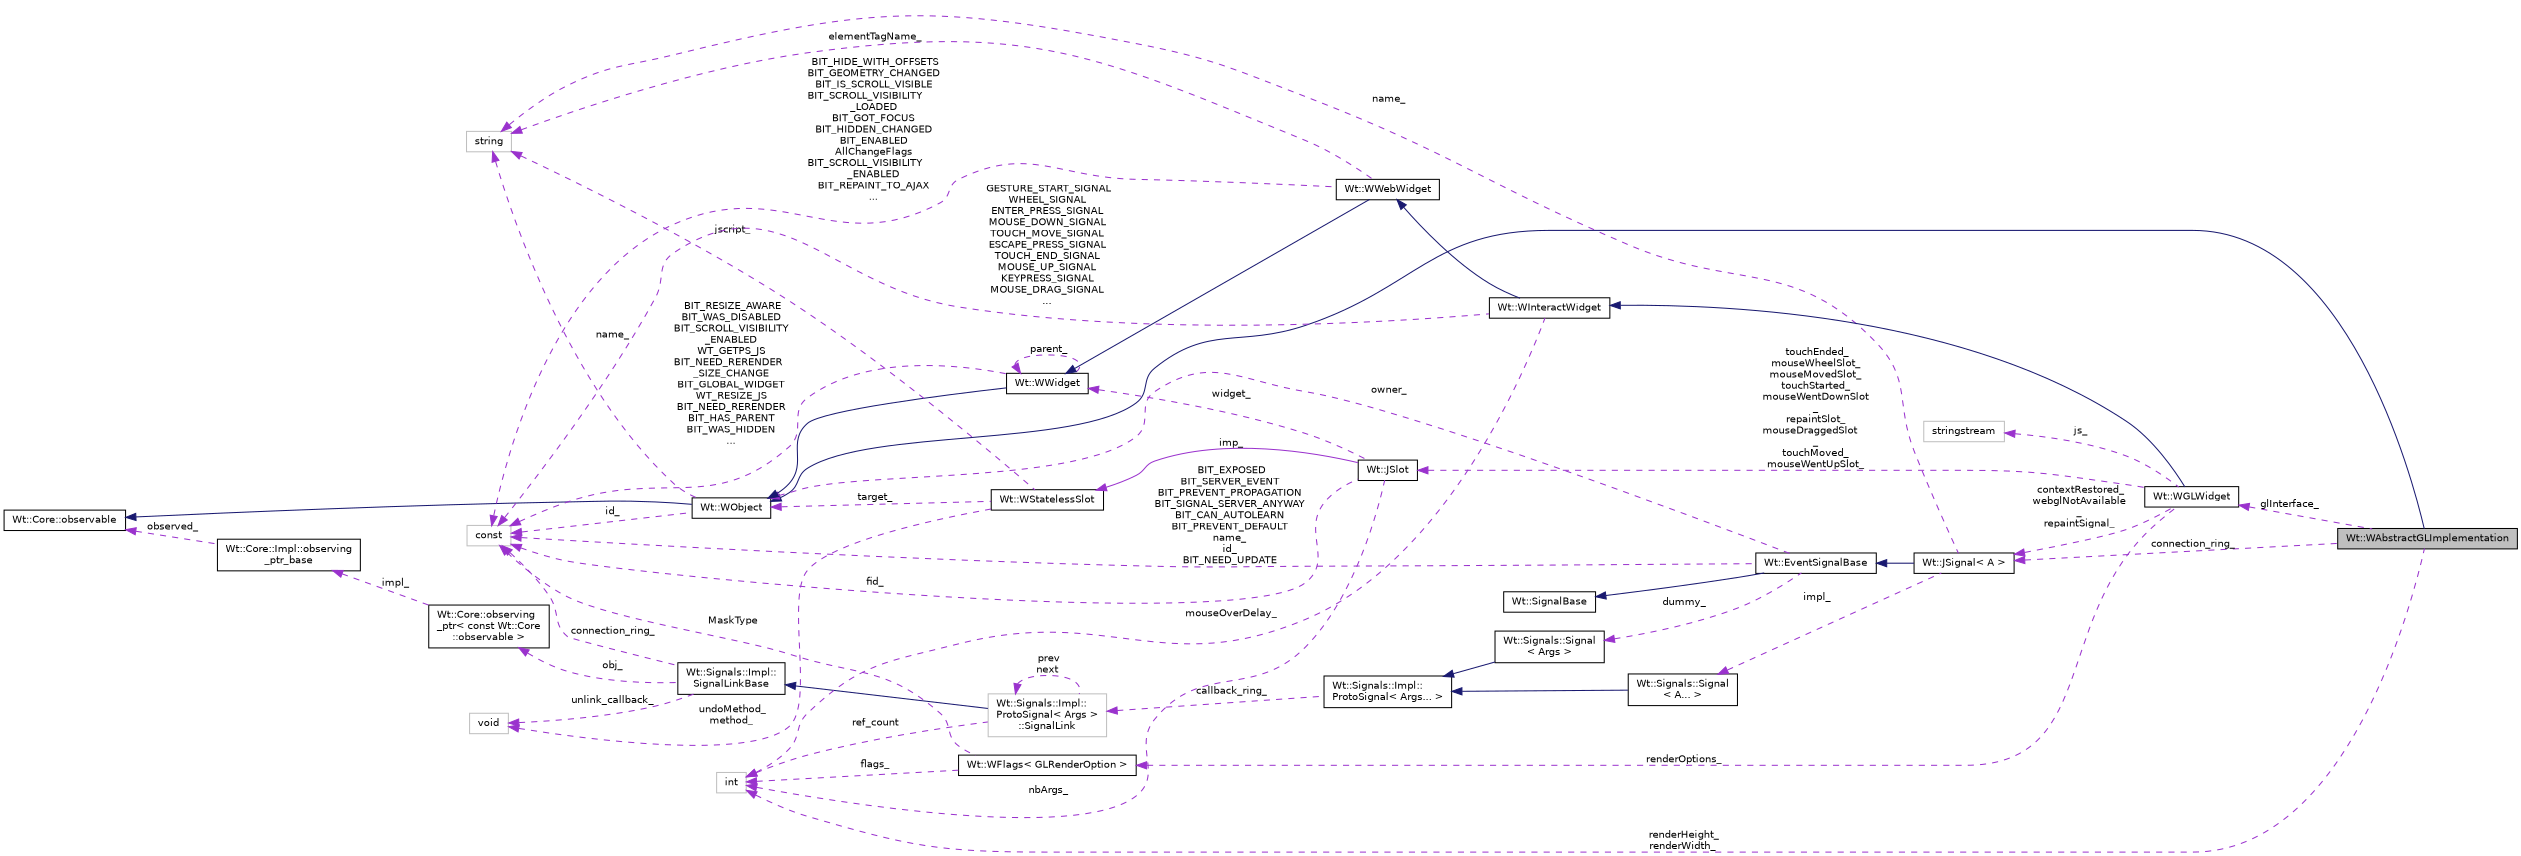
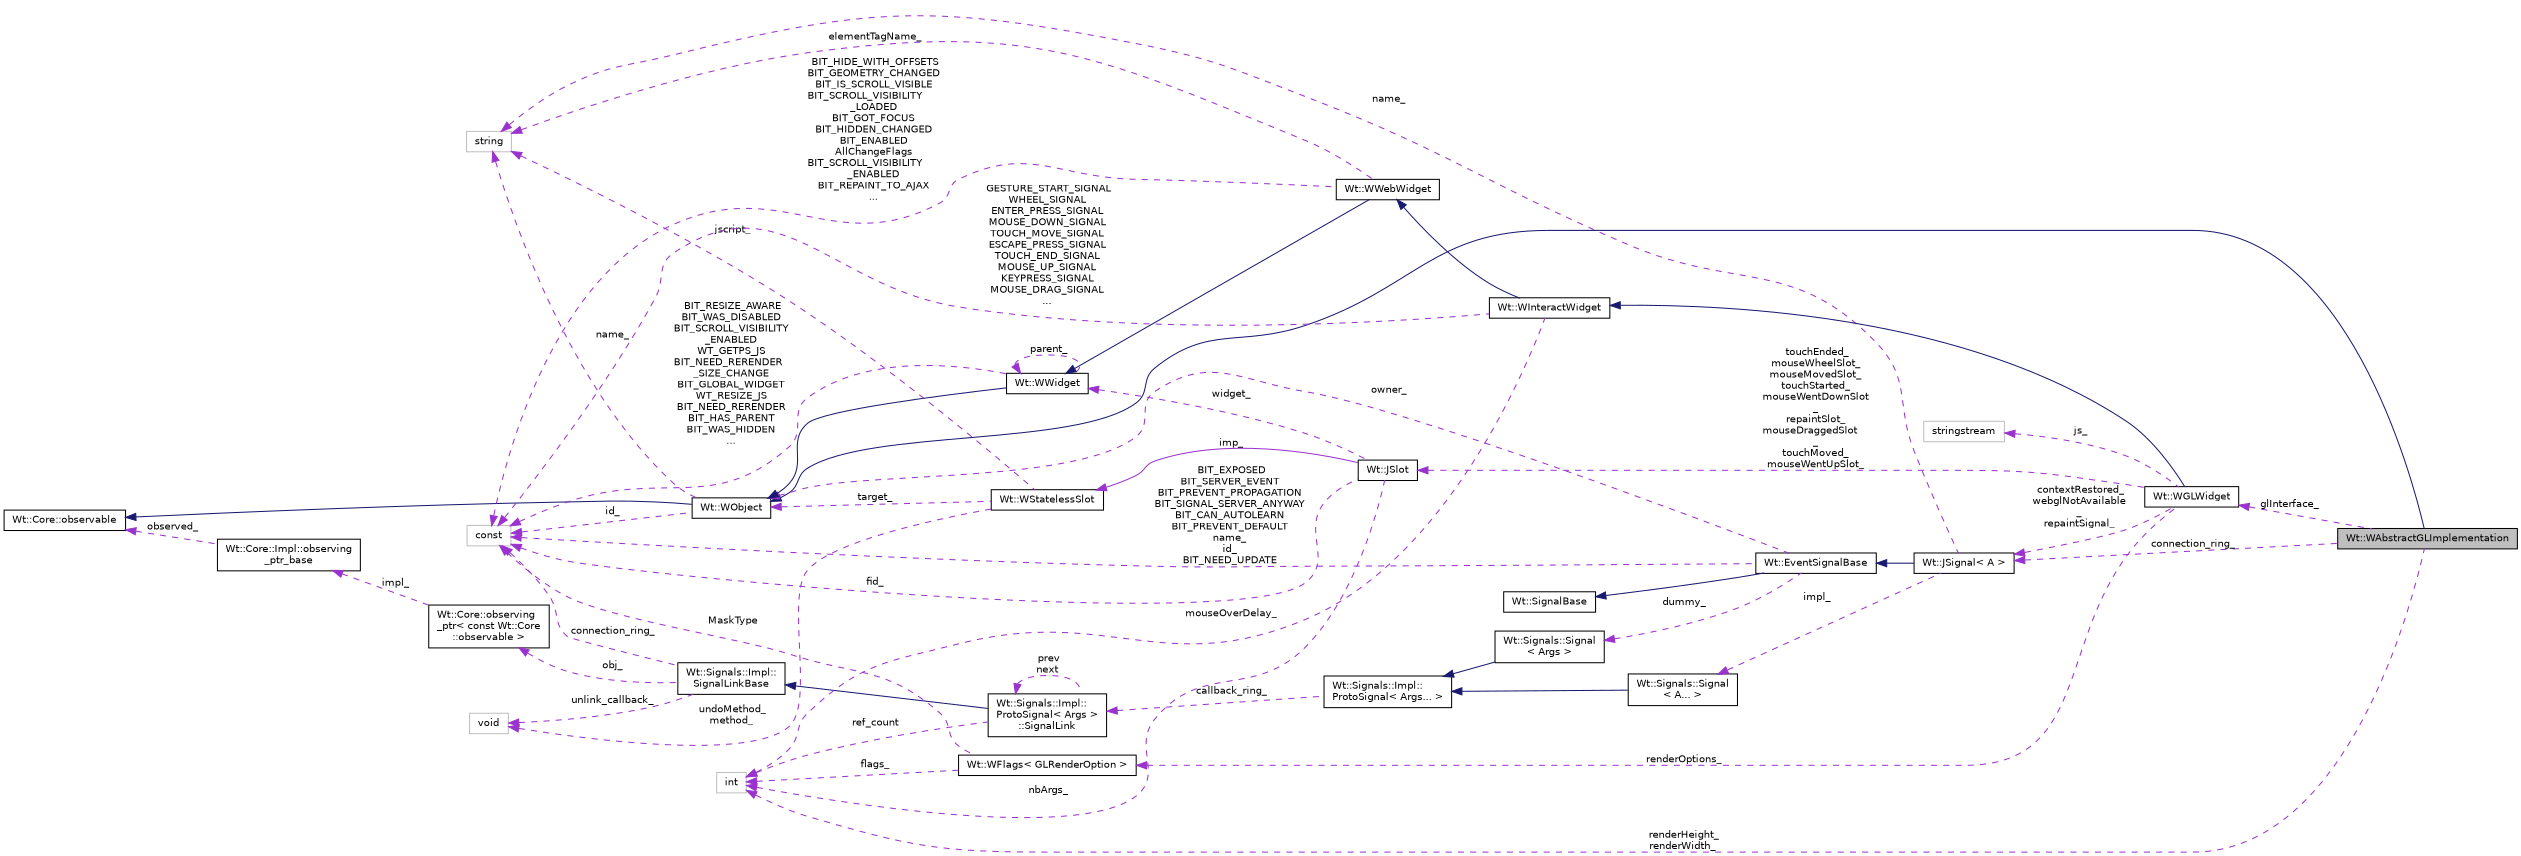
(1047, 715) -> (1047, 715)
